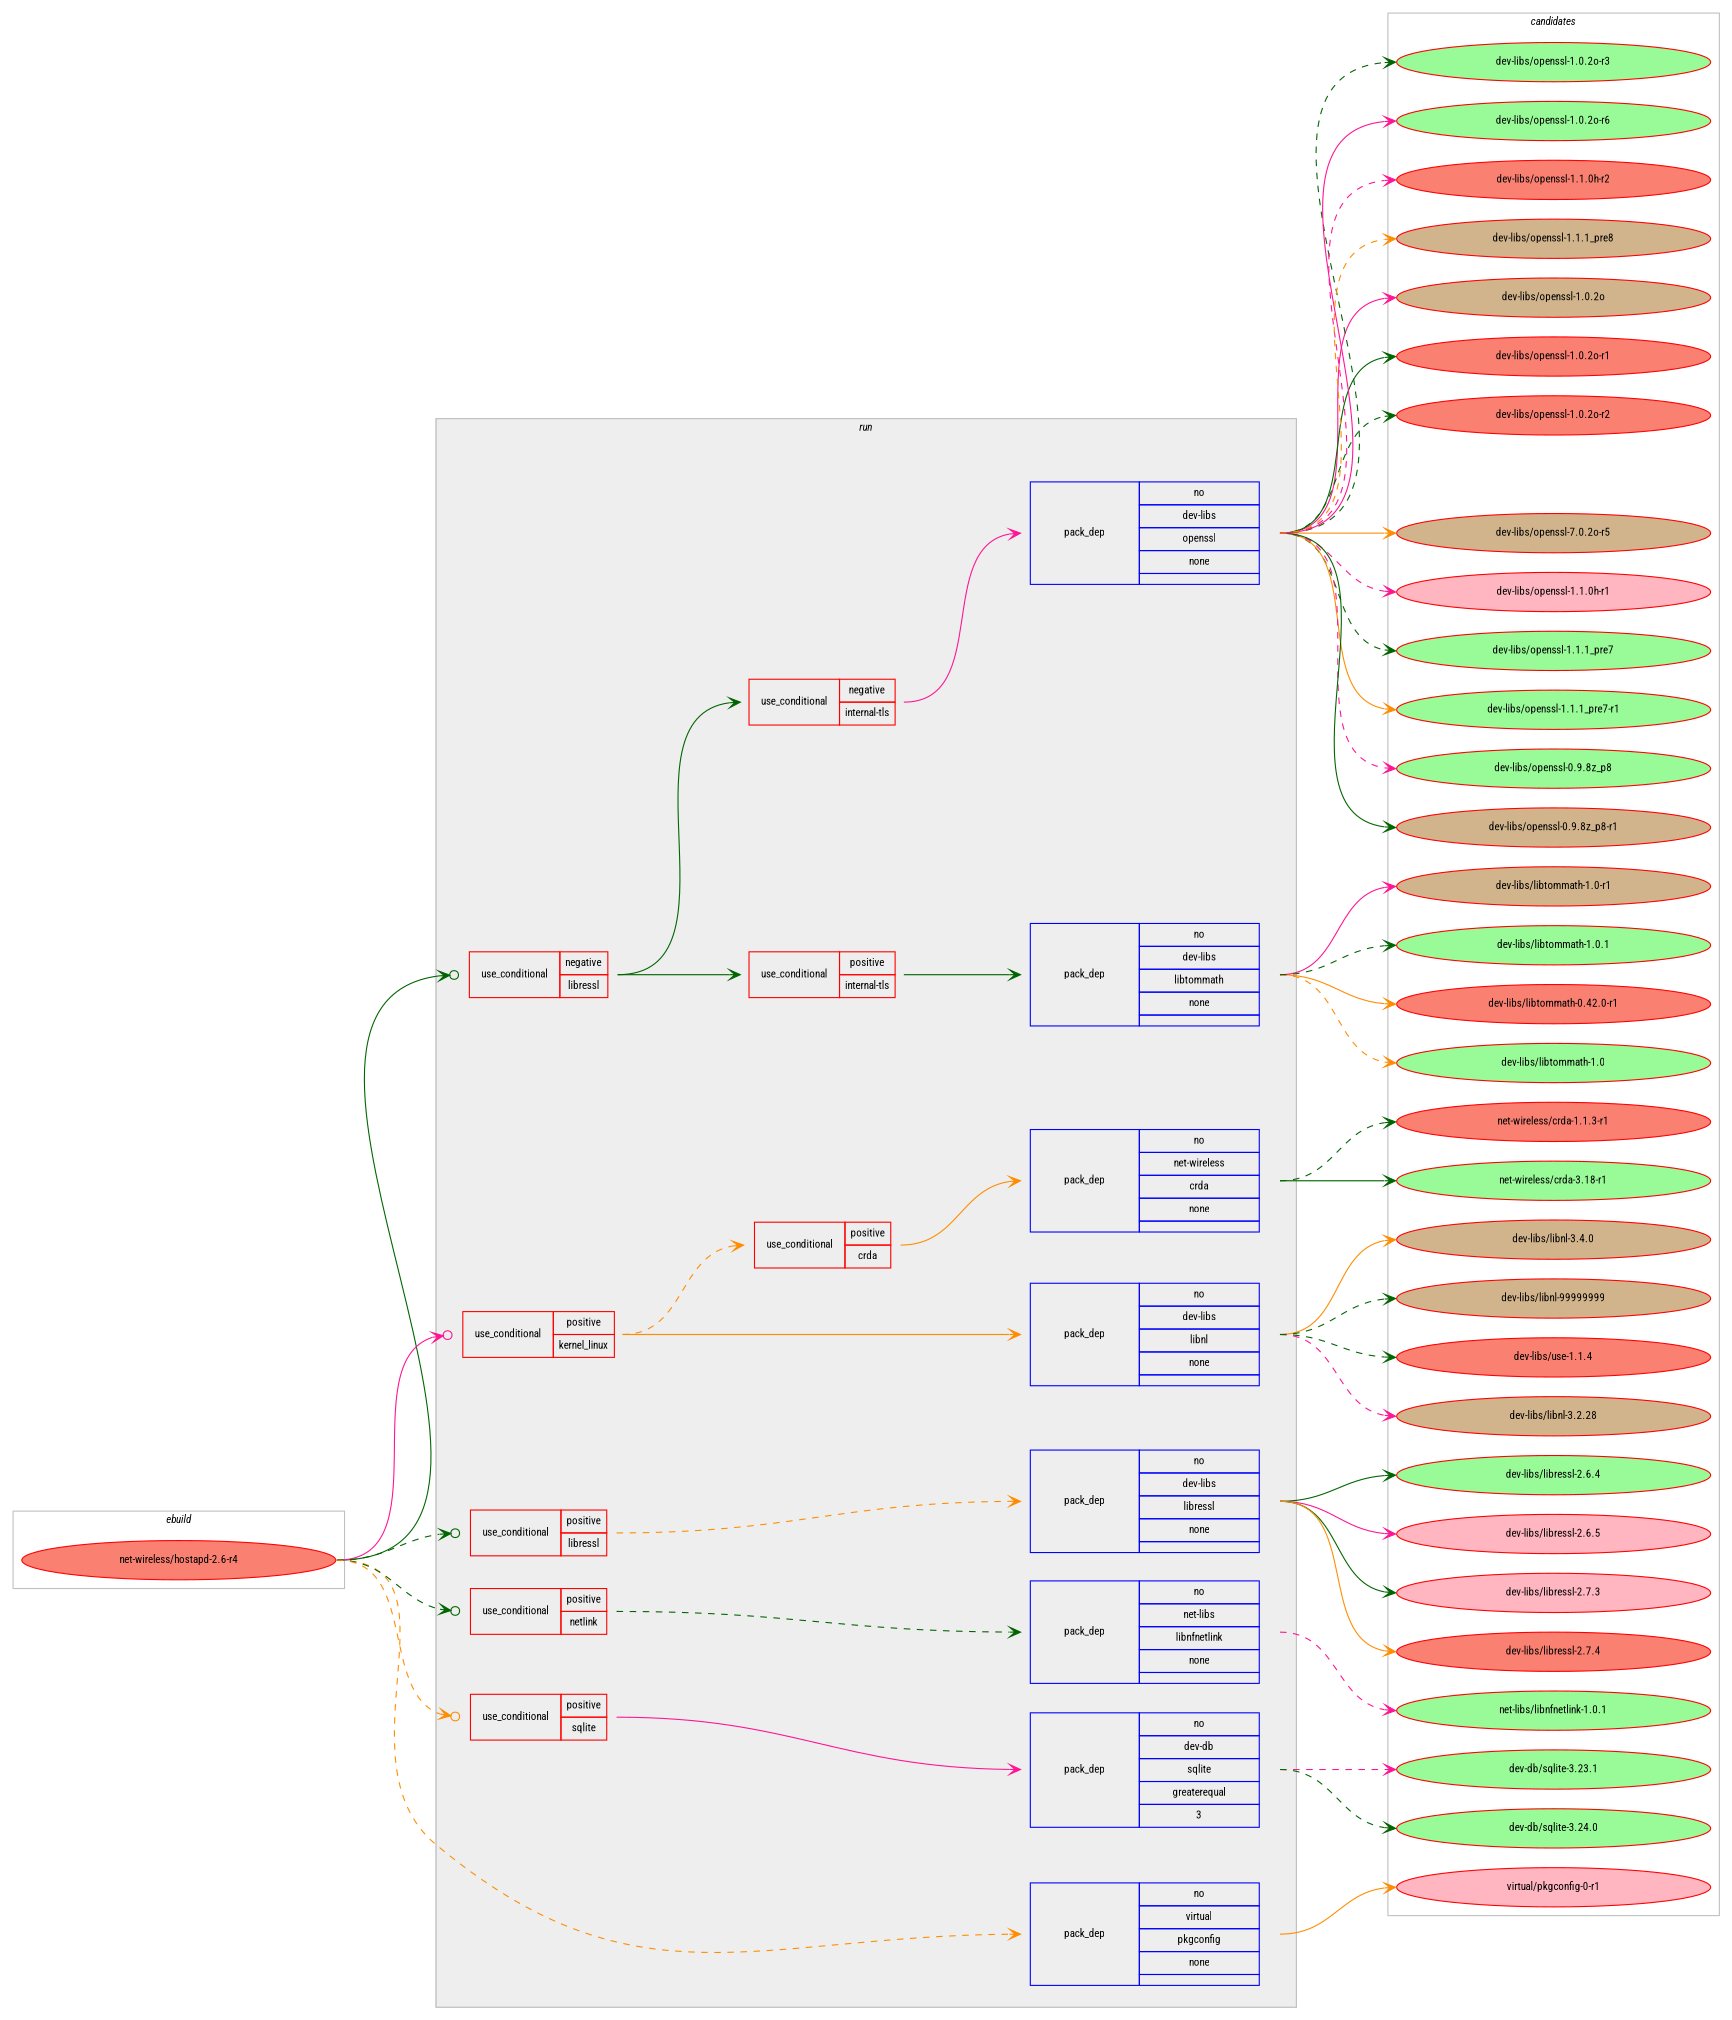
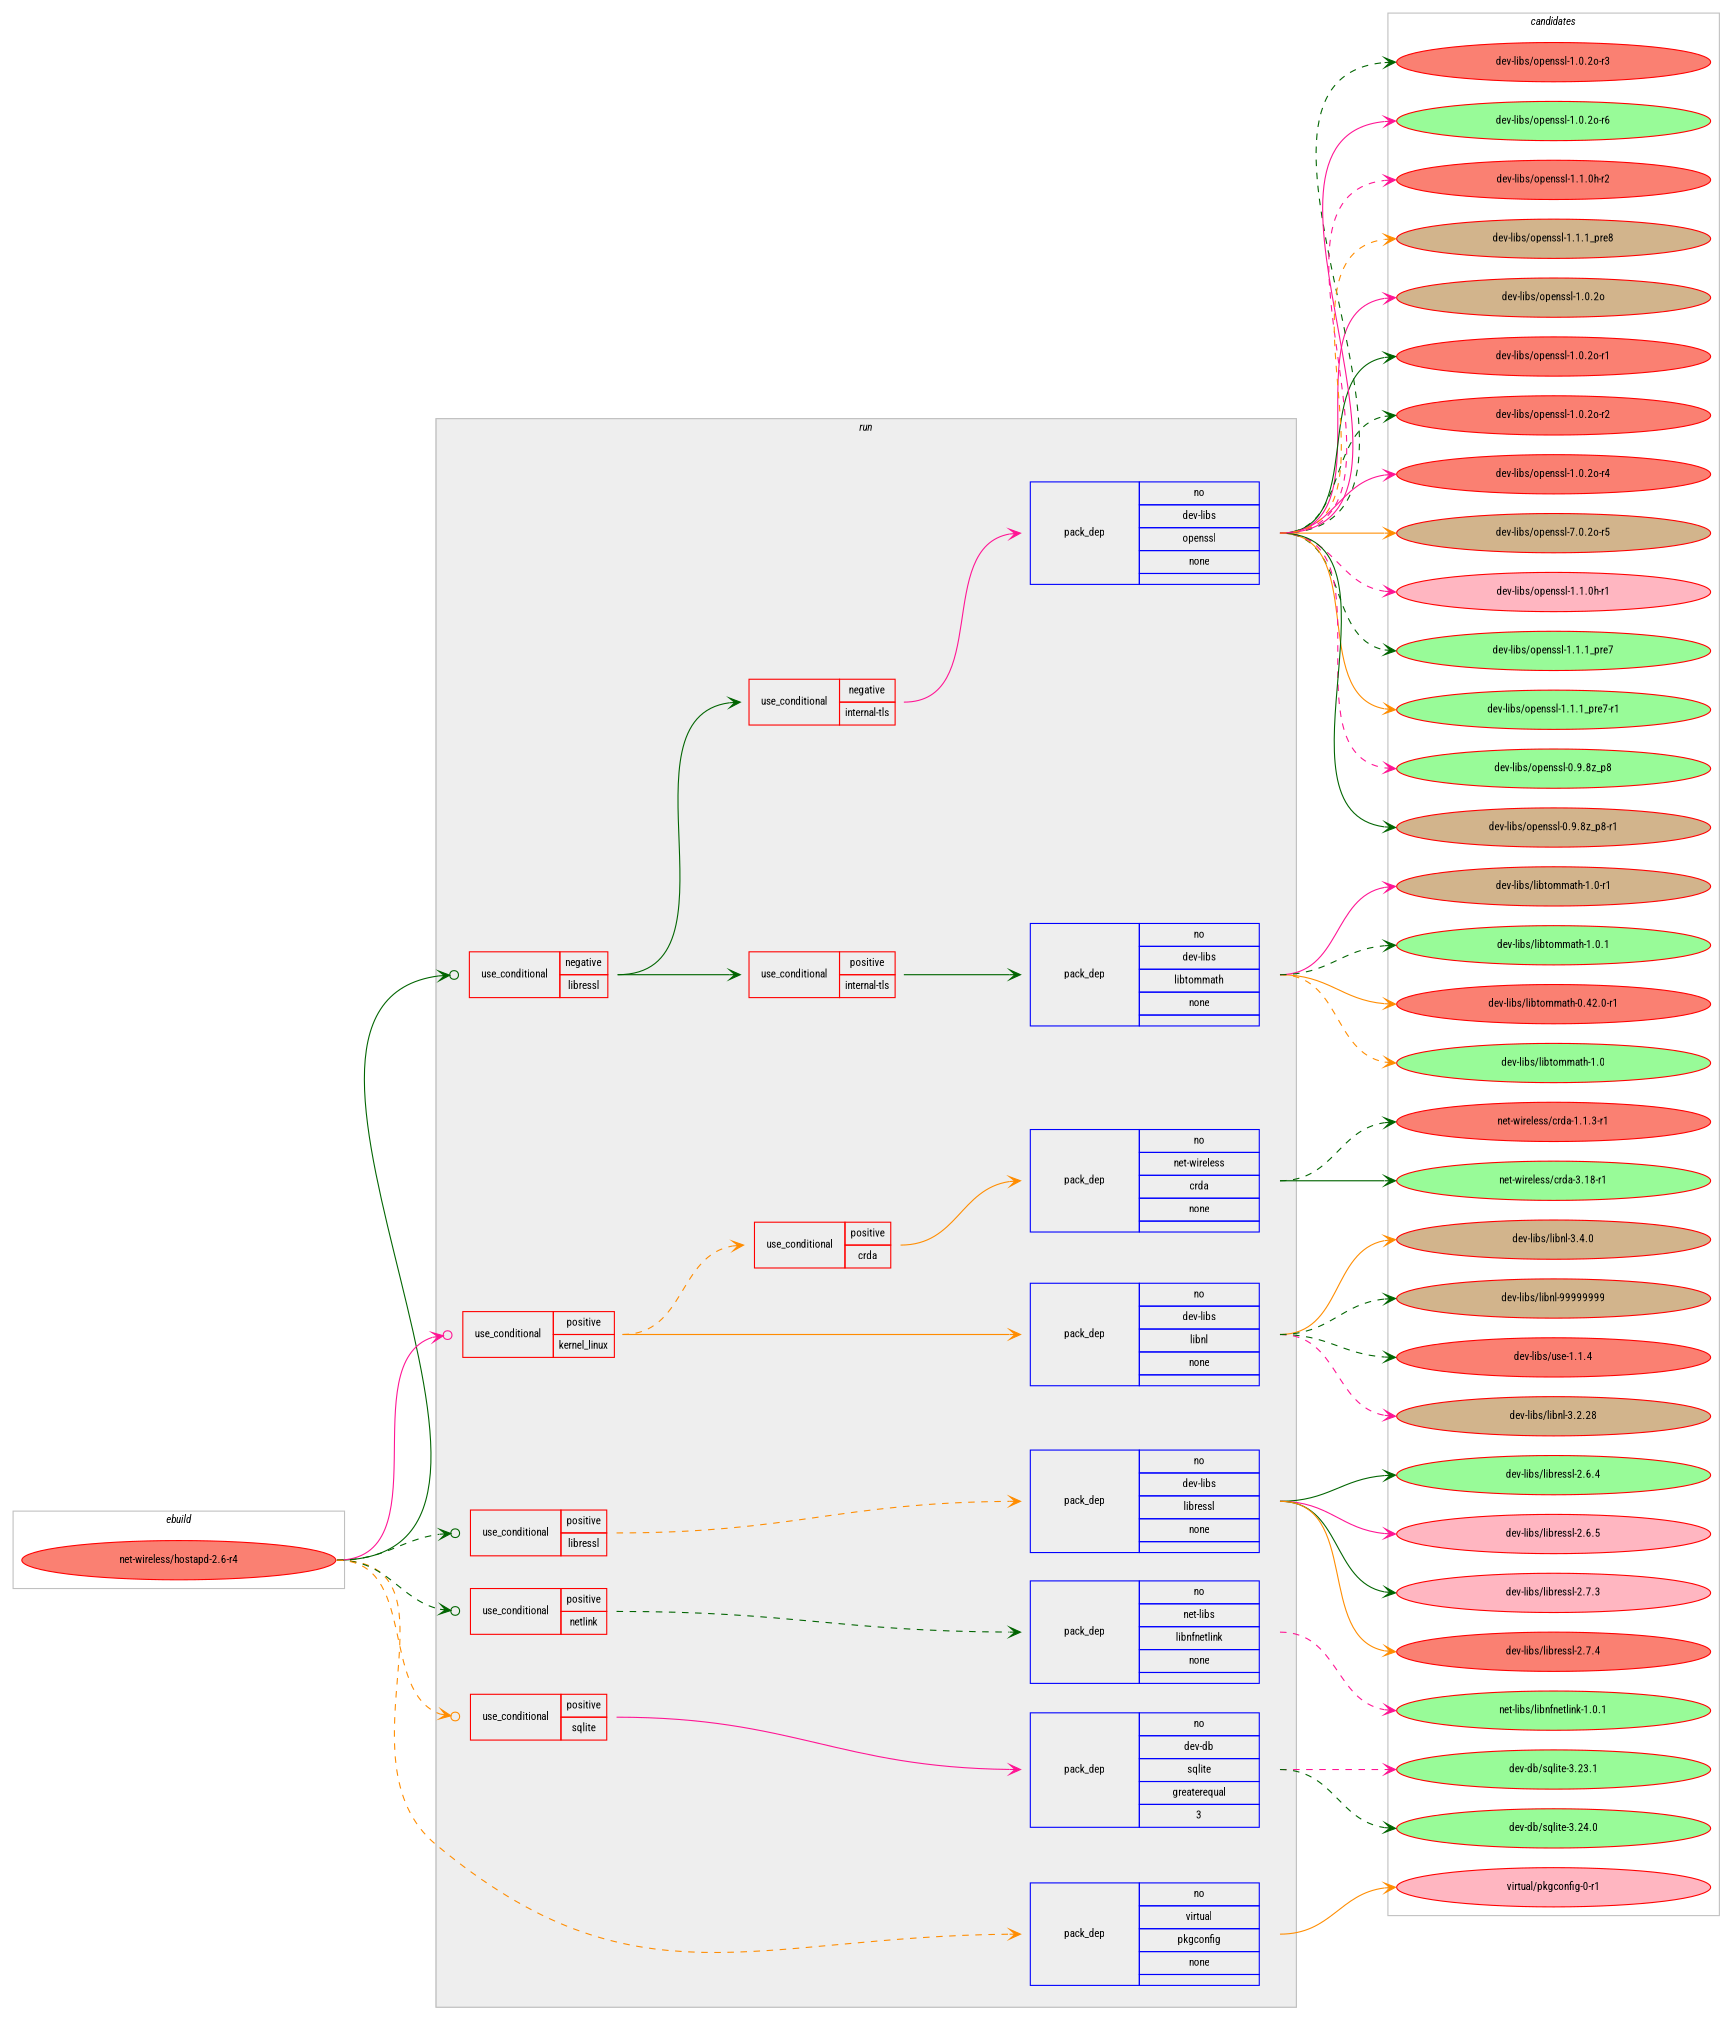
(1554, 62) -> (1554, 62)
none -> (1554, 474)
